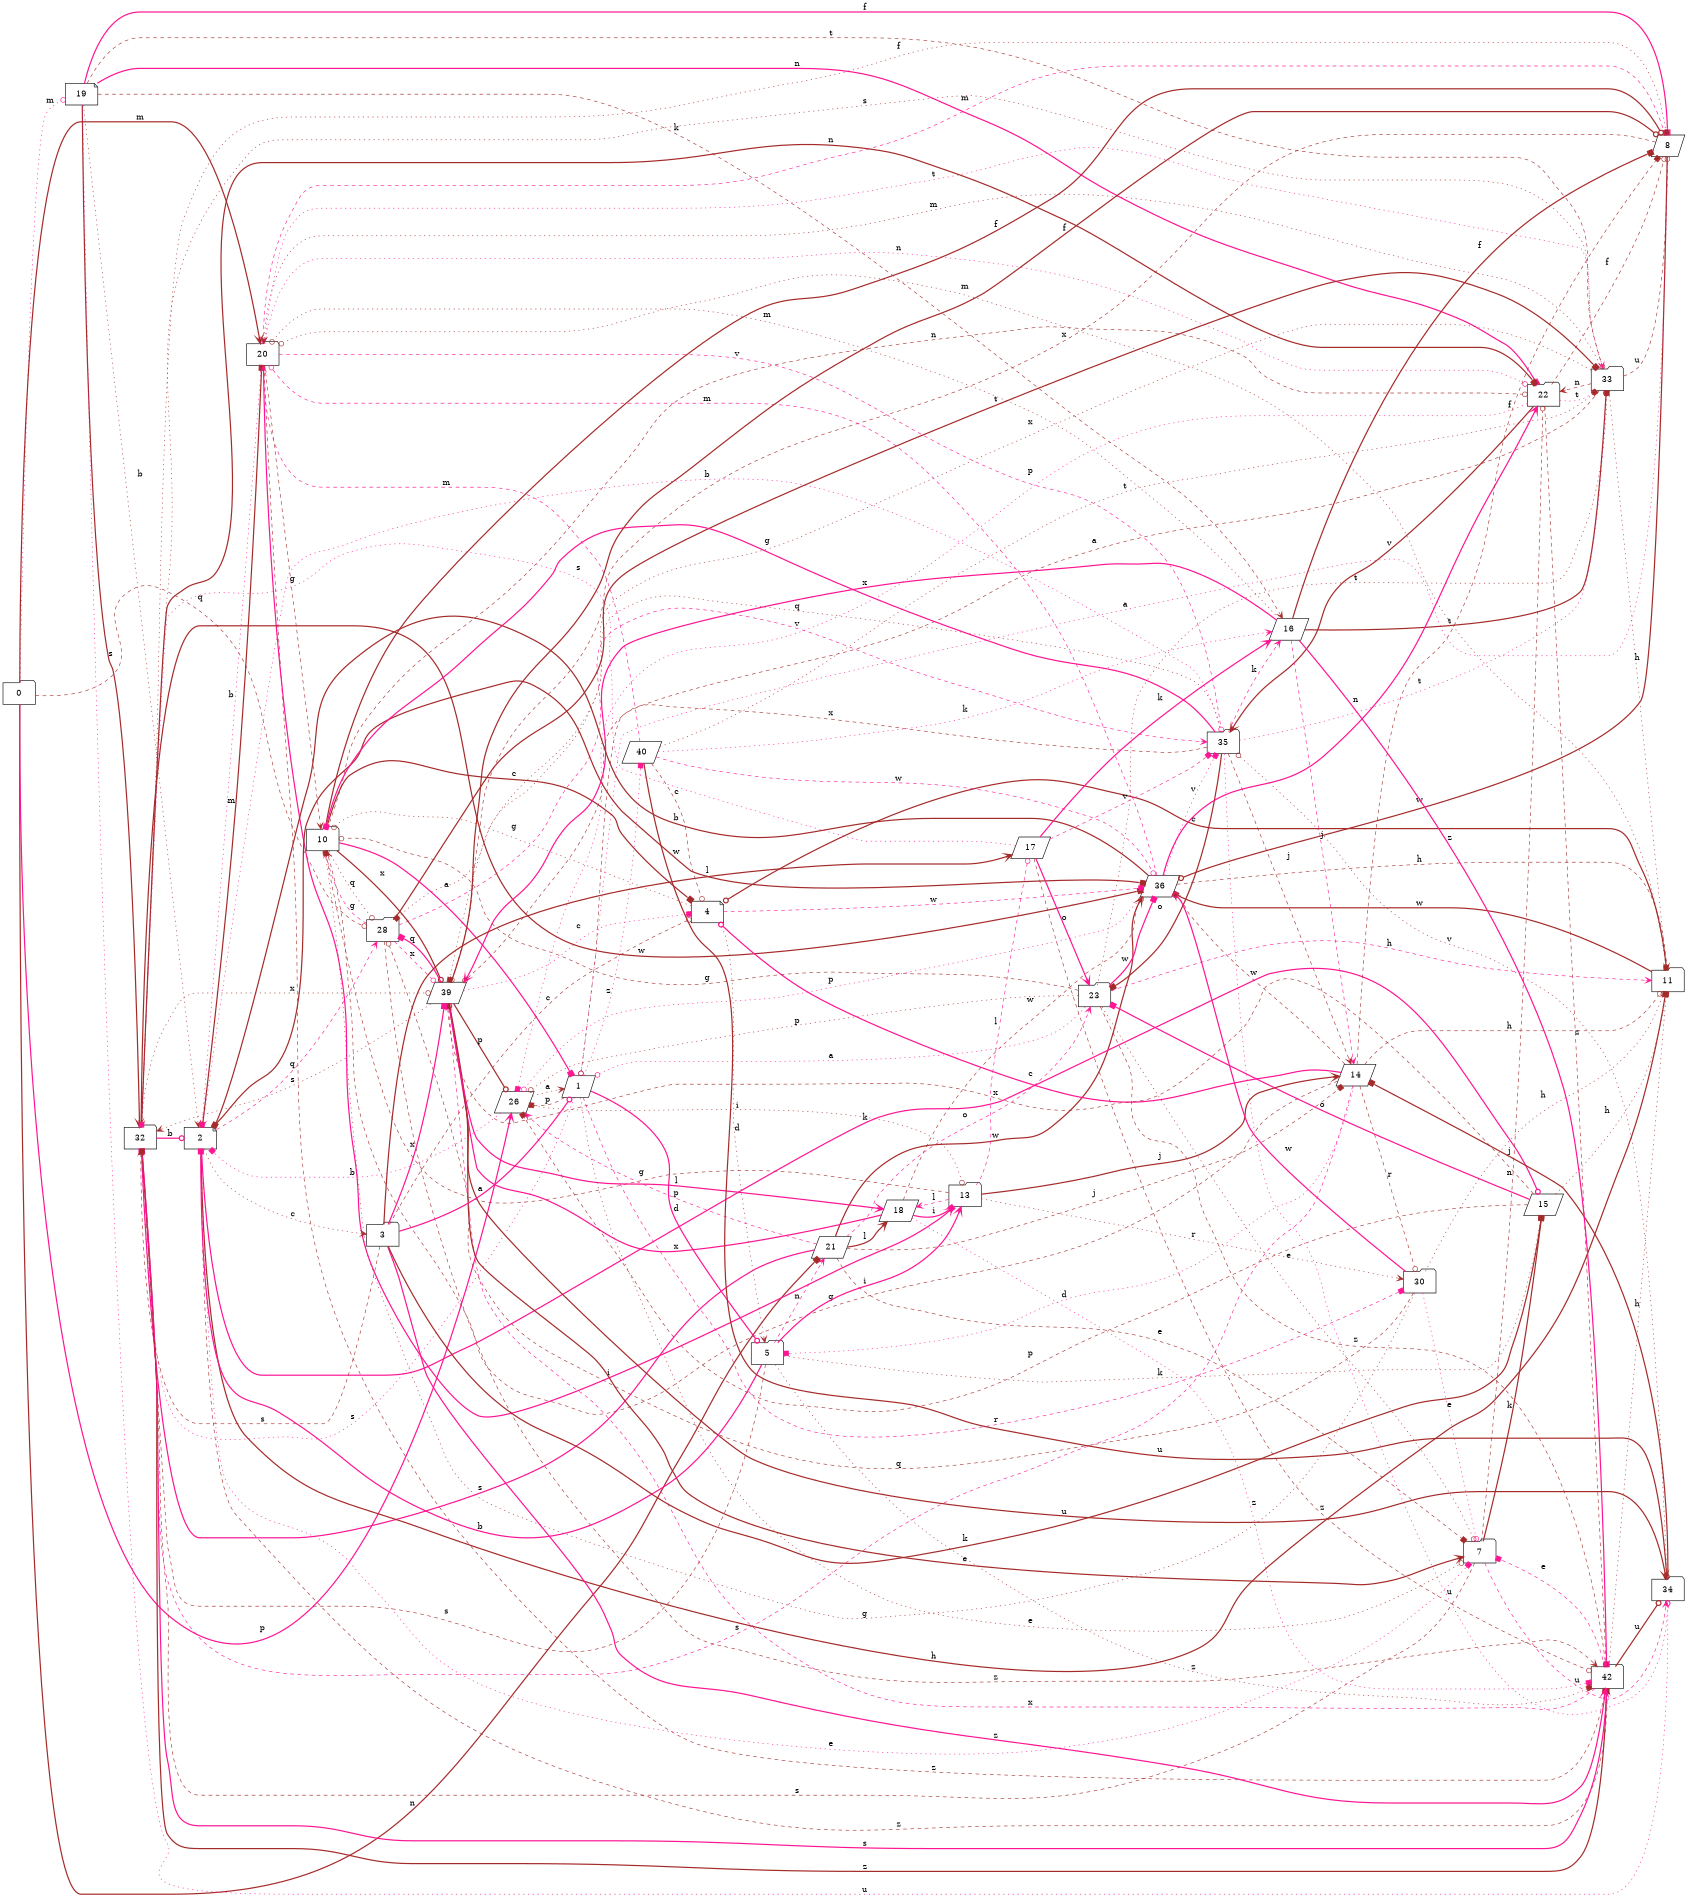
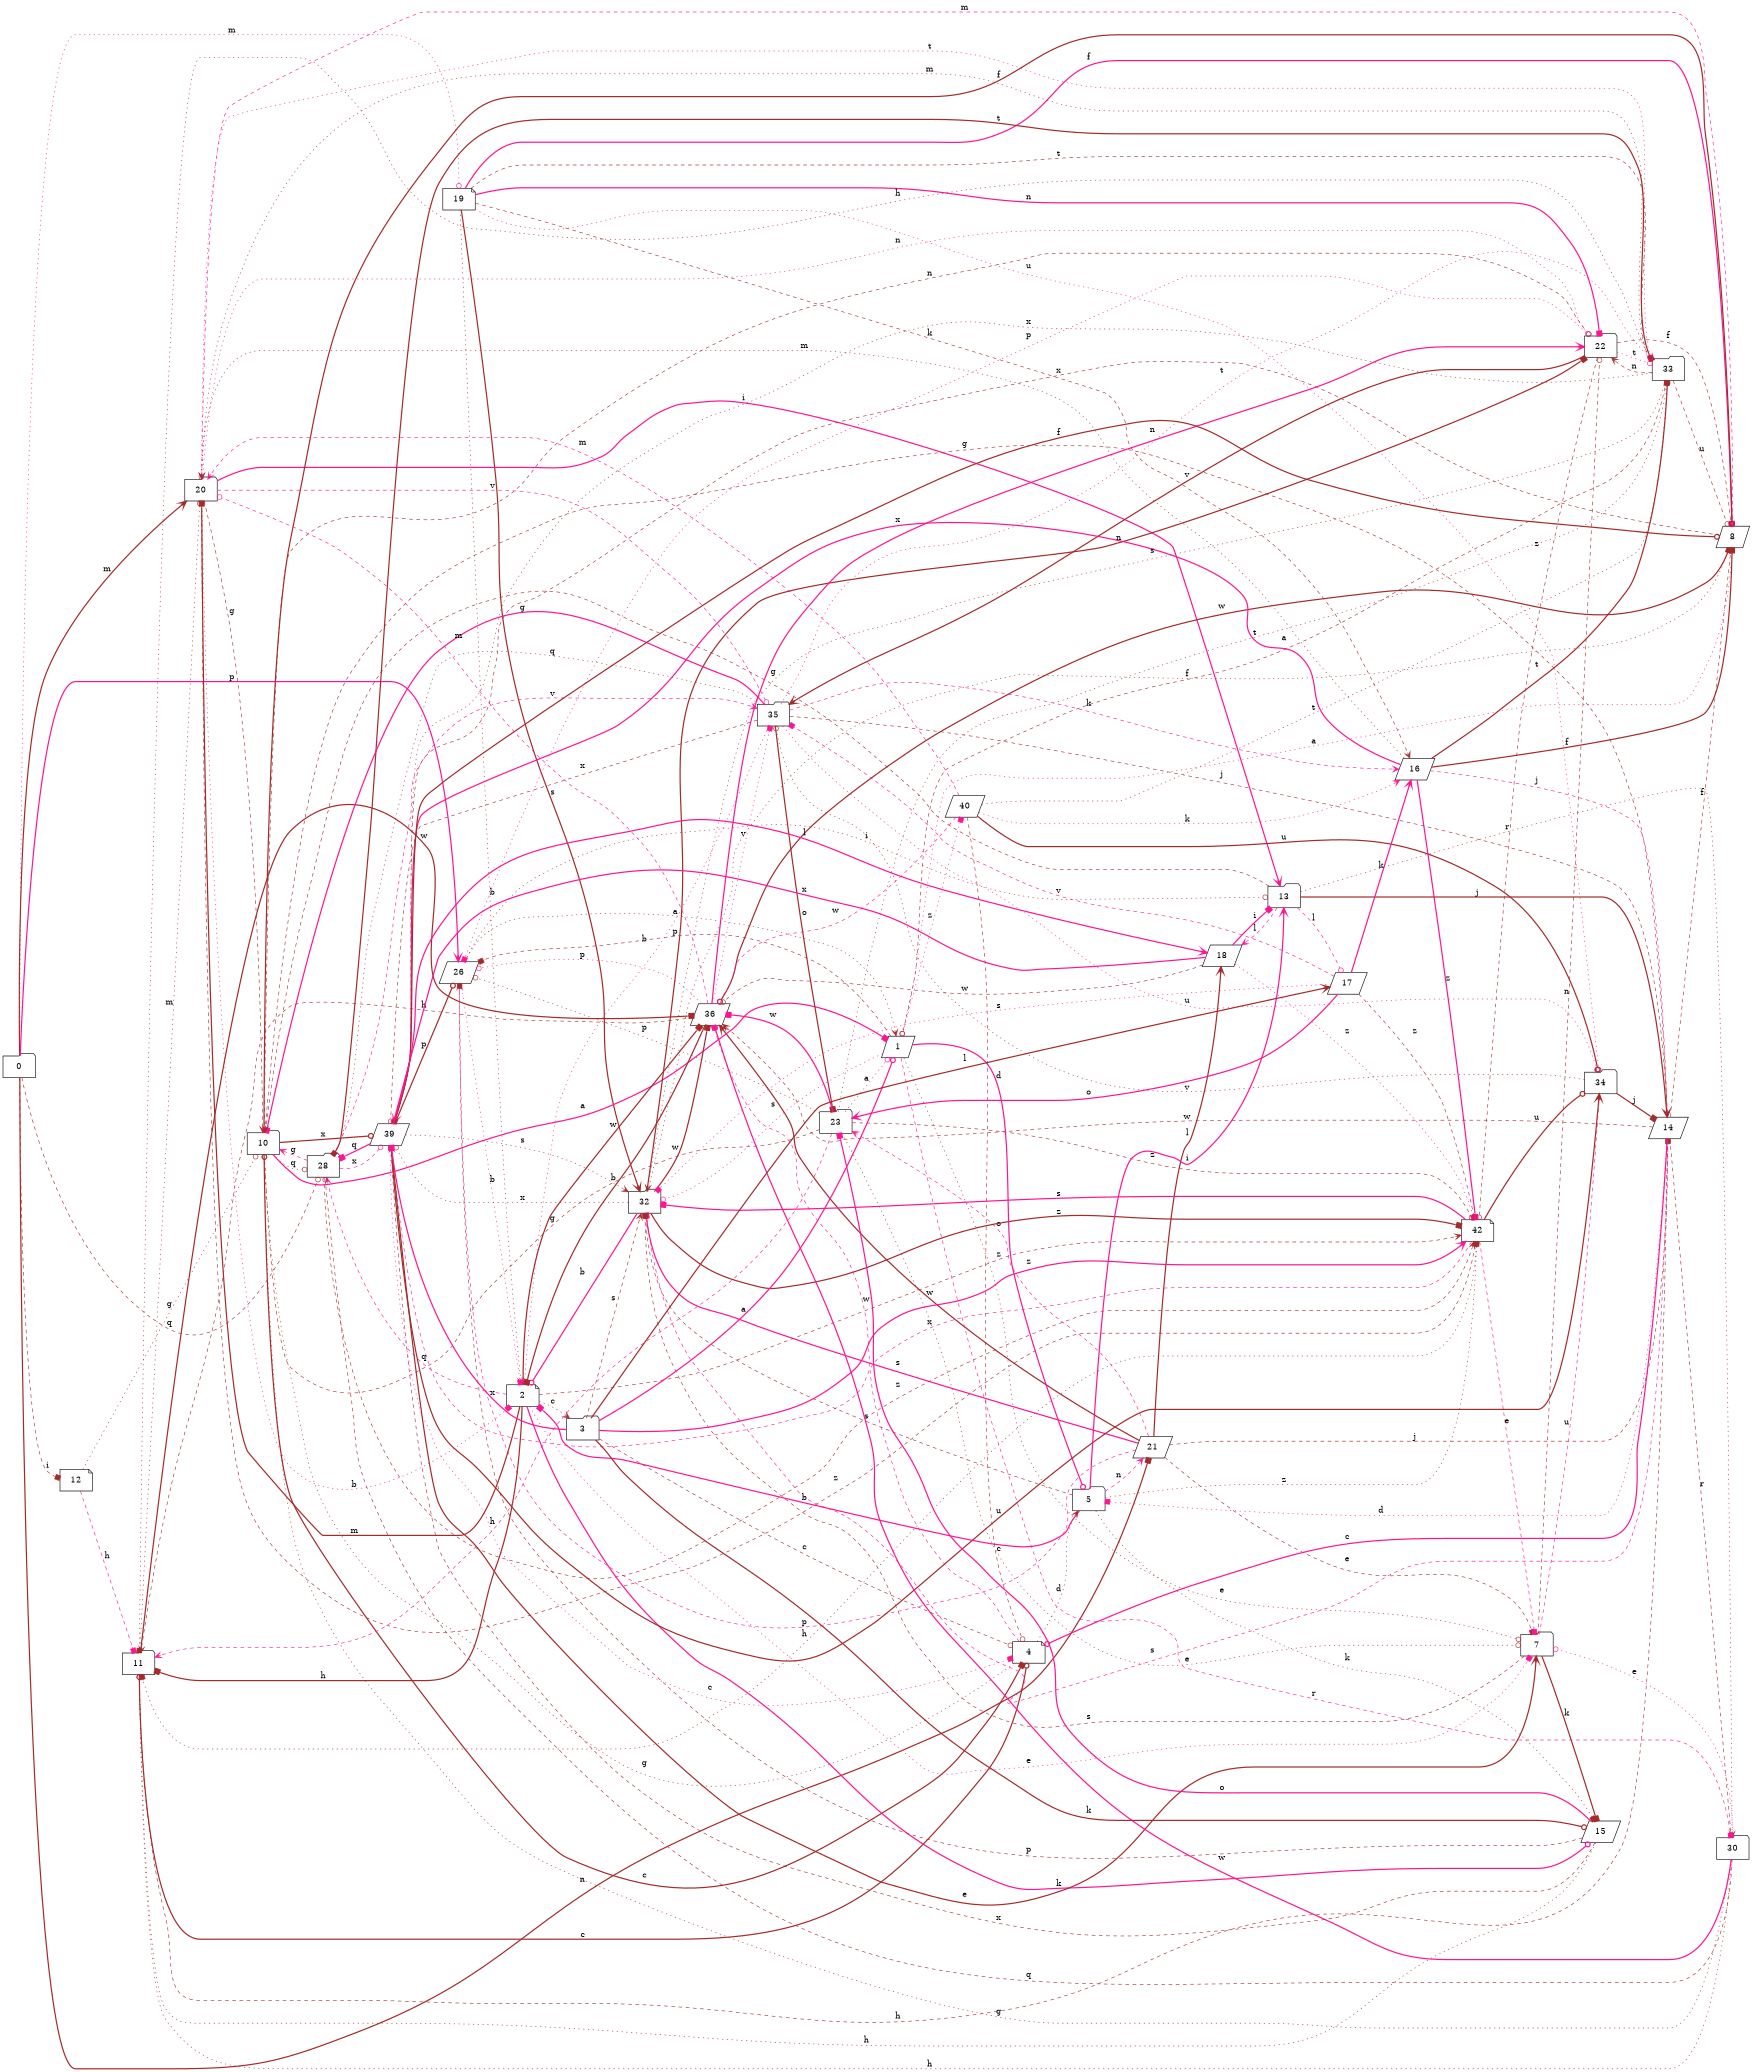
none -> (76, 1480)
(1607, 1678) -> (1478, 1231)
